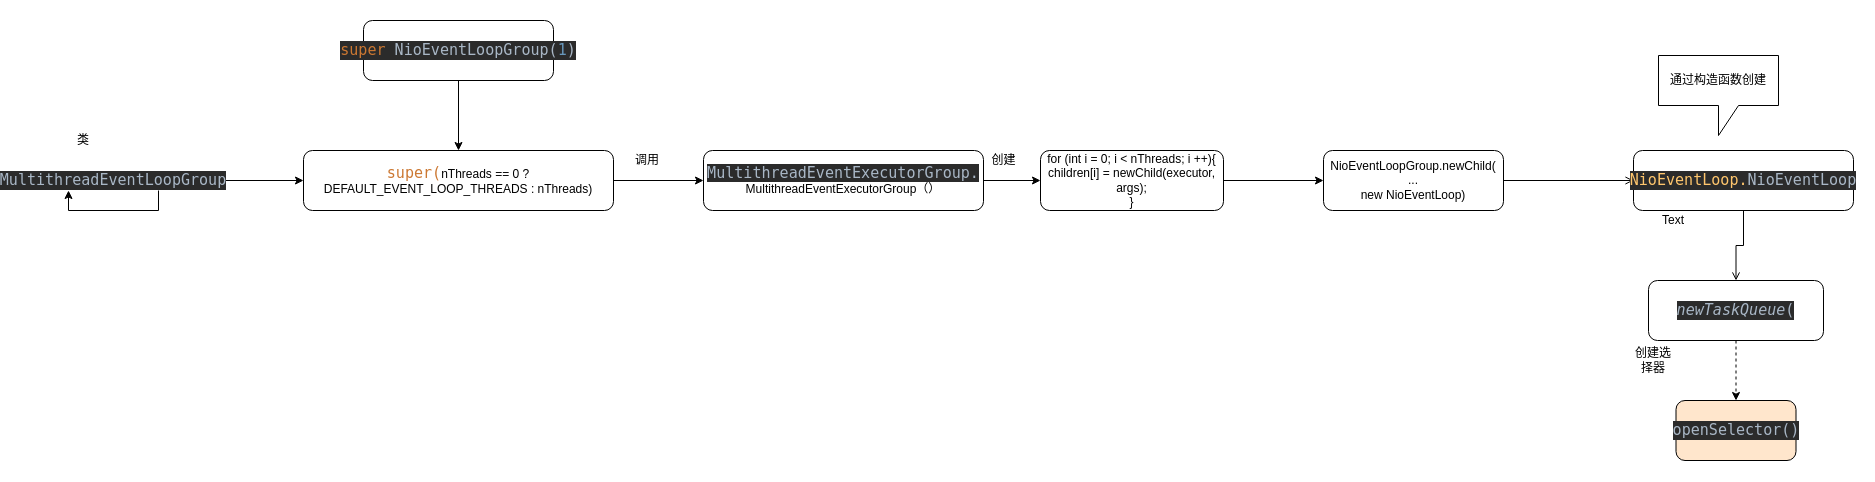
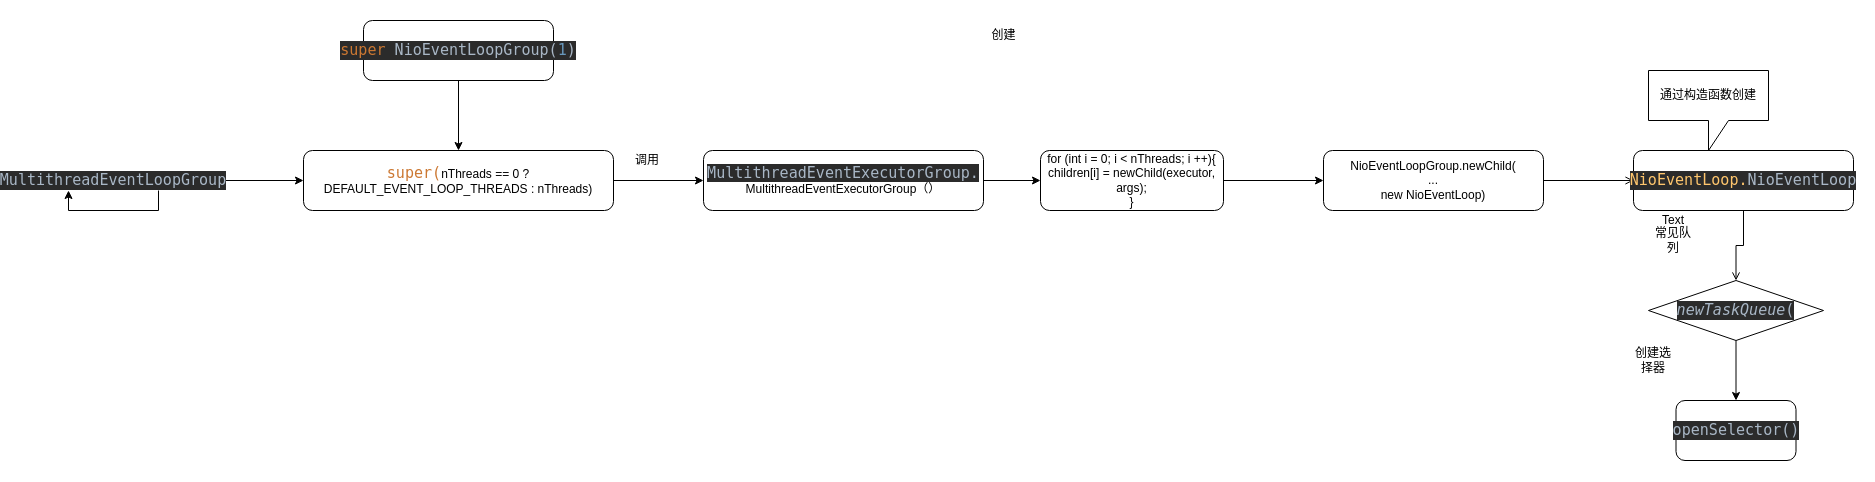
(1719, 96) -> (1709, 111)
(84, 141) -> none
(1004, 161) -> (1004, 36)
(1414, 181) -> (1434, 181)
none -> (1674, 241)
(1736, 311) -> (1736, 311)
(1736, 367) -> (1736, 367)
(1736, 431) -> (1736, 431)
